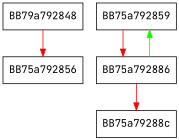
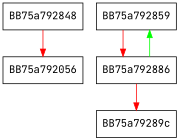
(43, 16) -> (43, 16)
(43, 70) -> (43, 70)
(136, 124) -> (136, 124)
